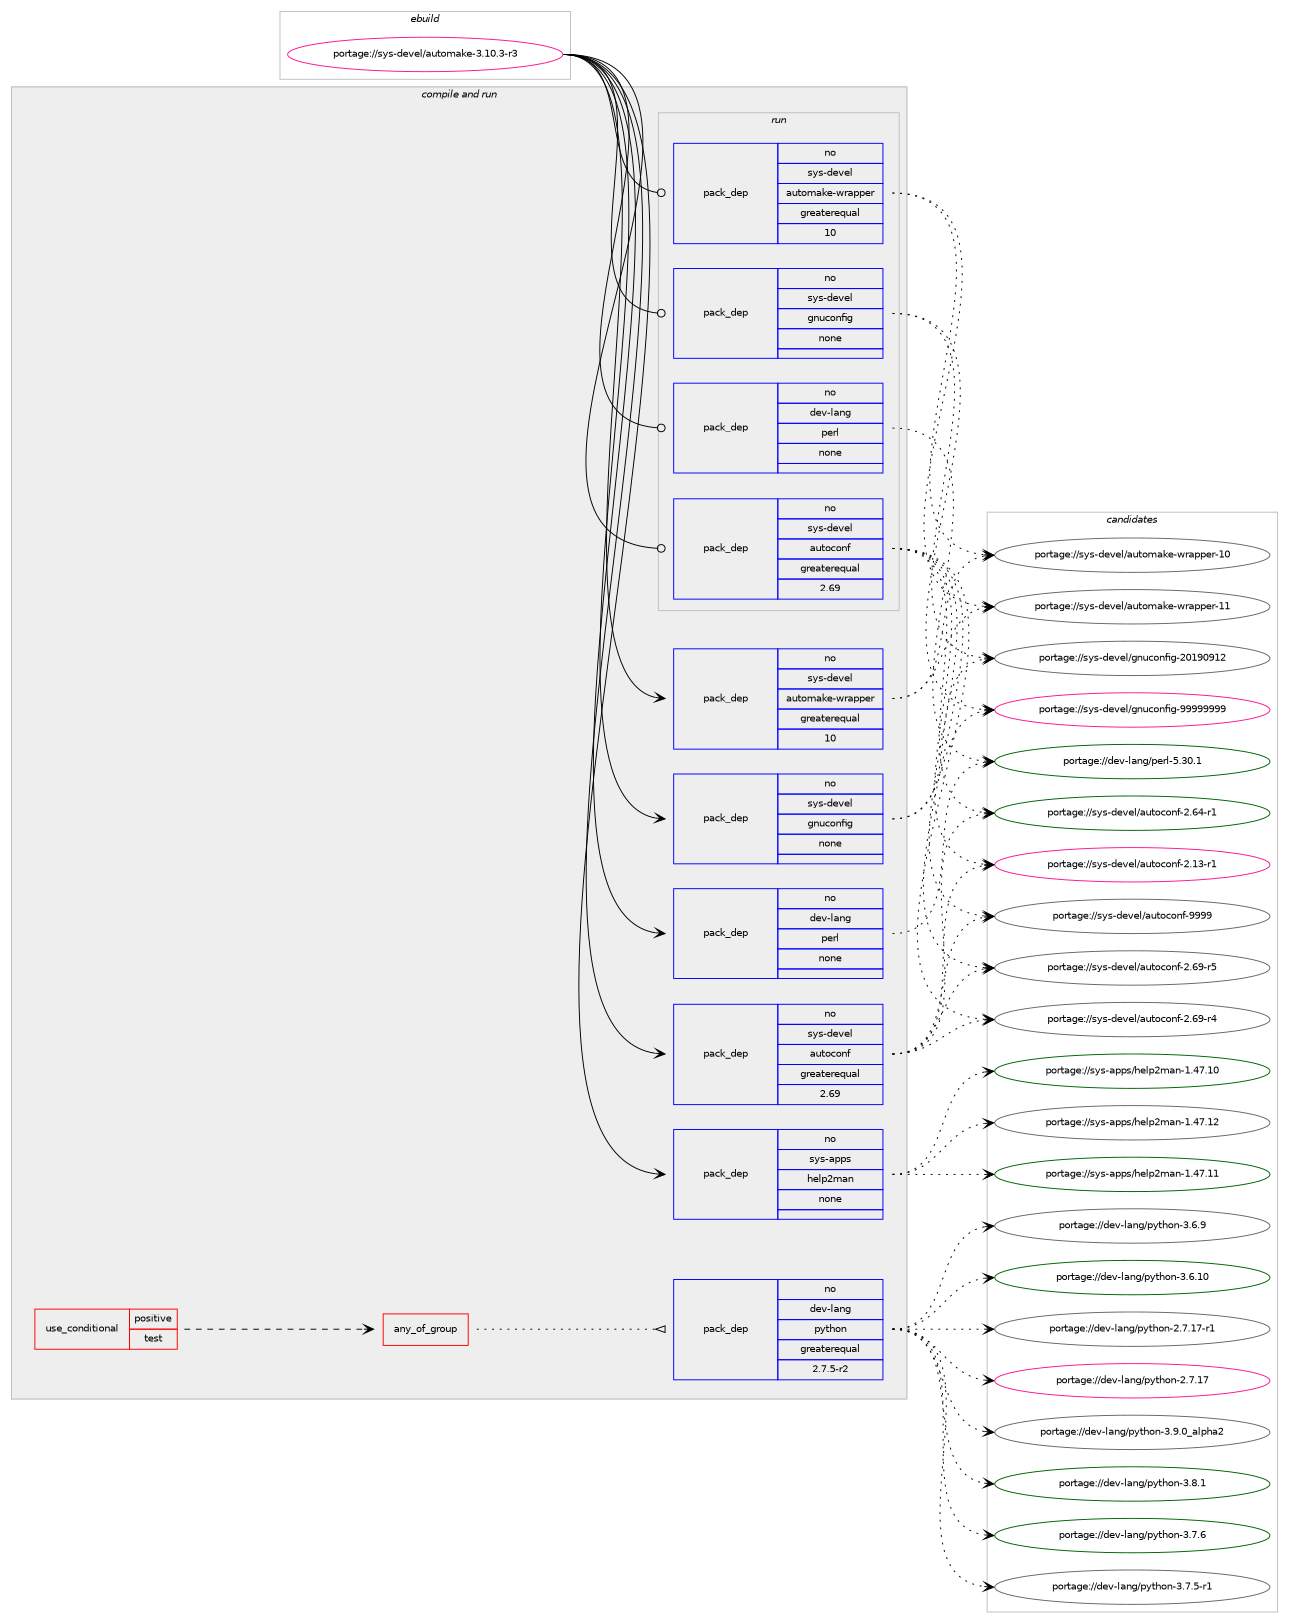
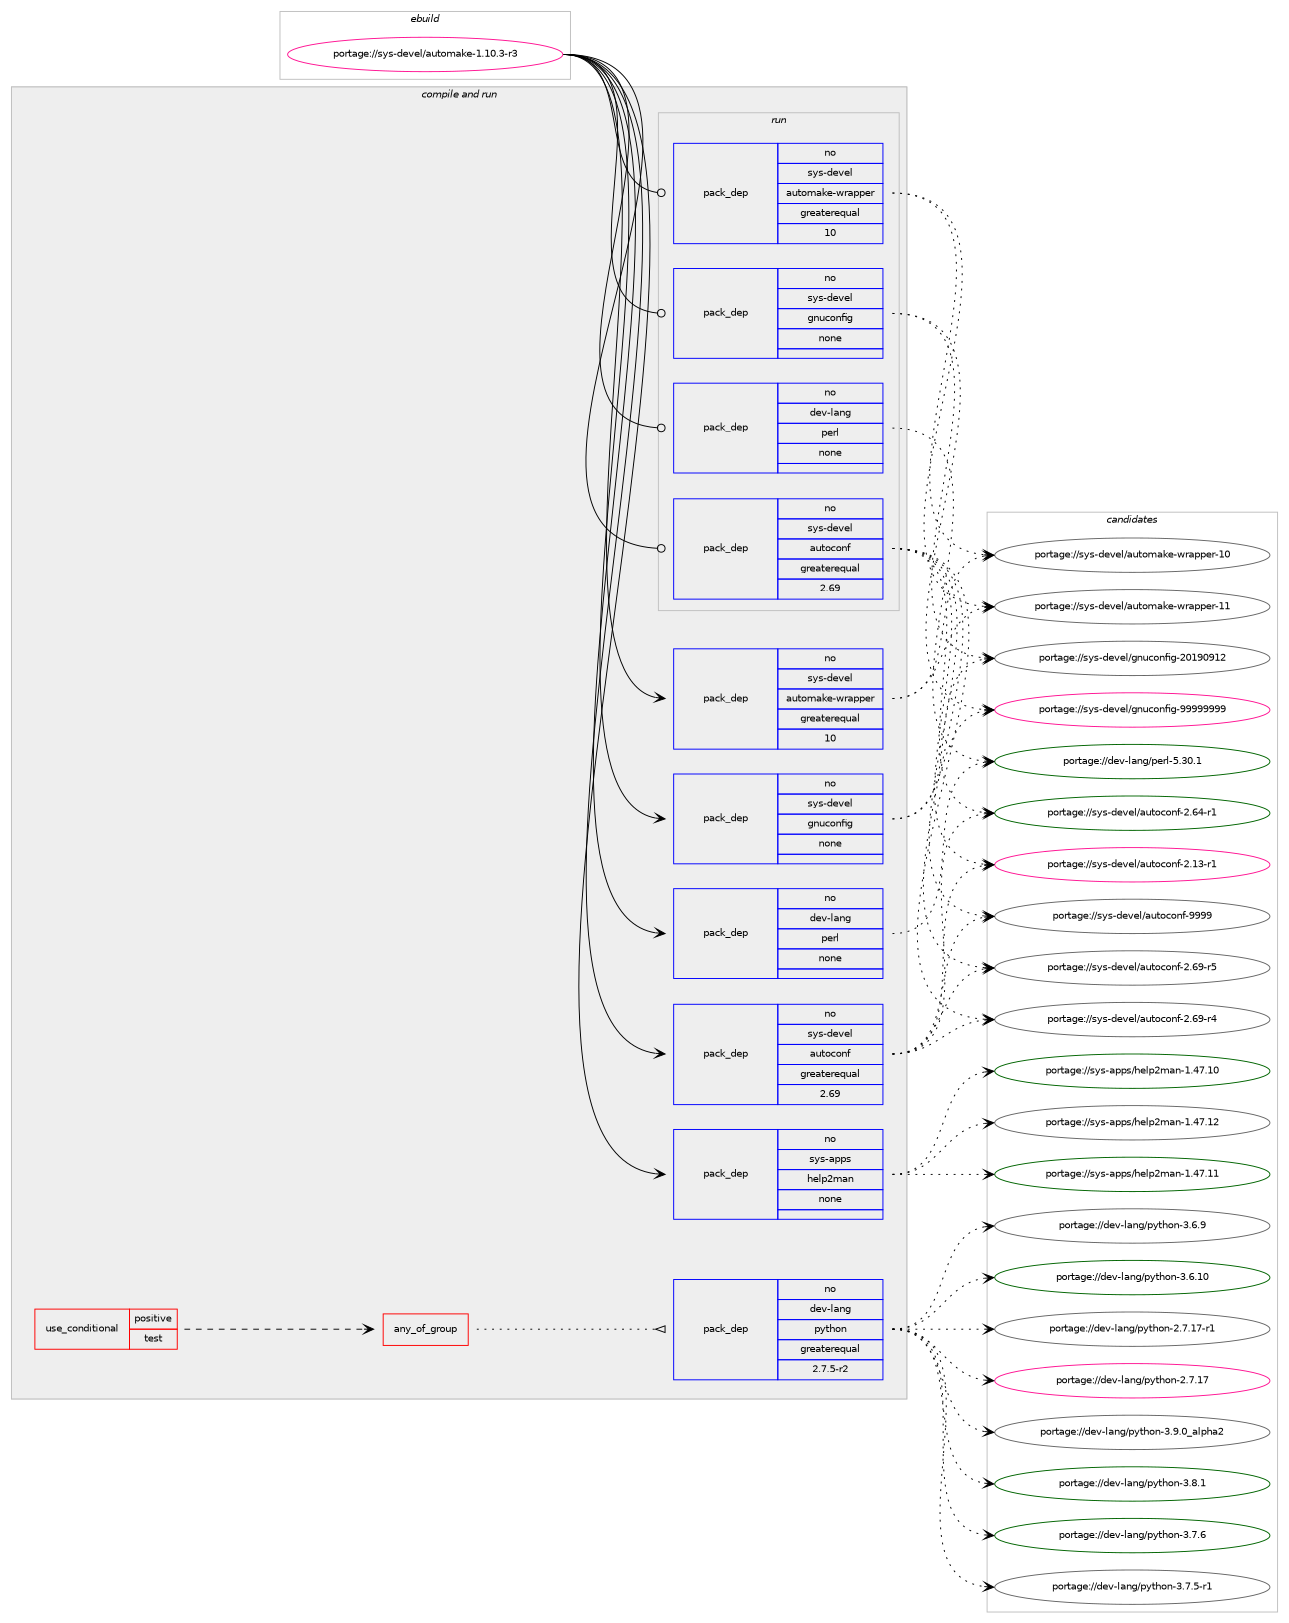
(425, 54) -> (425, 54)
